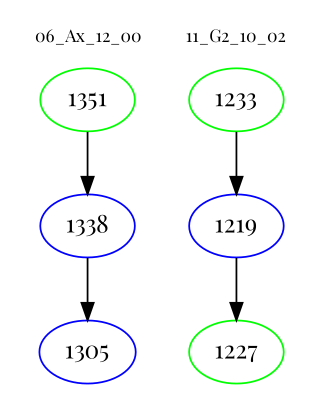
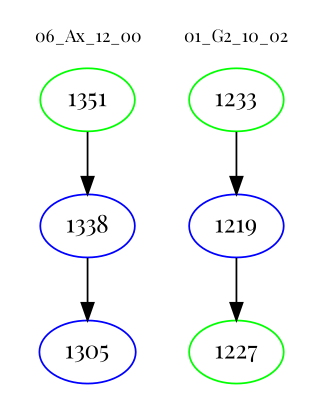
(236, 38) -> (236, 38)
